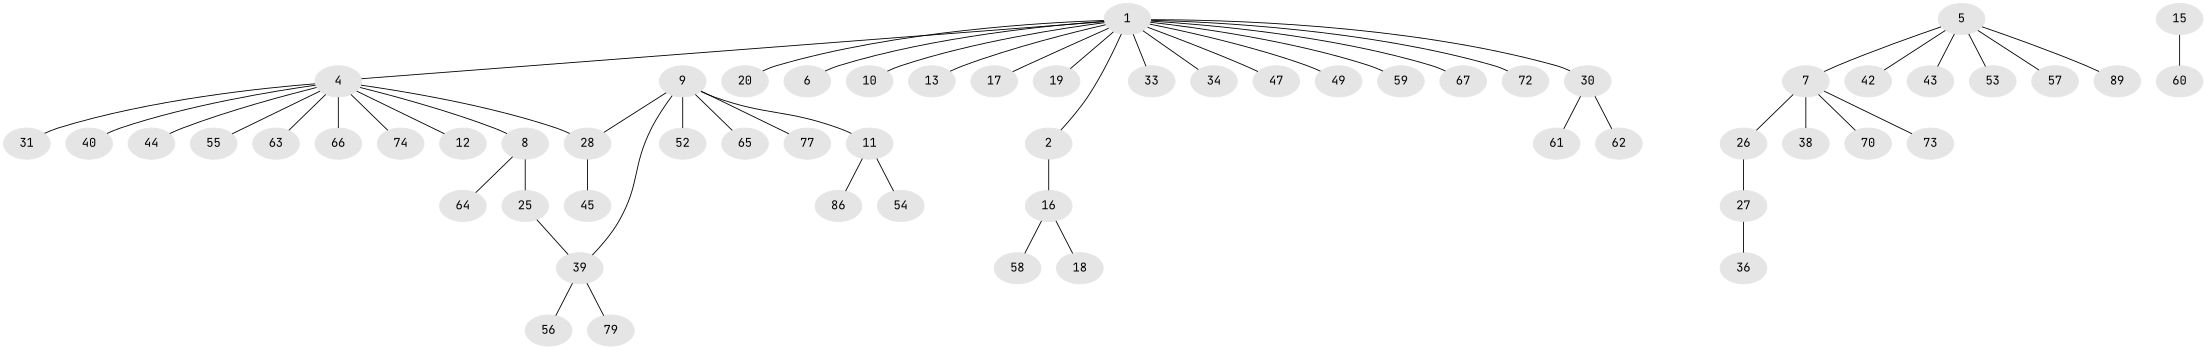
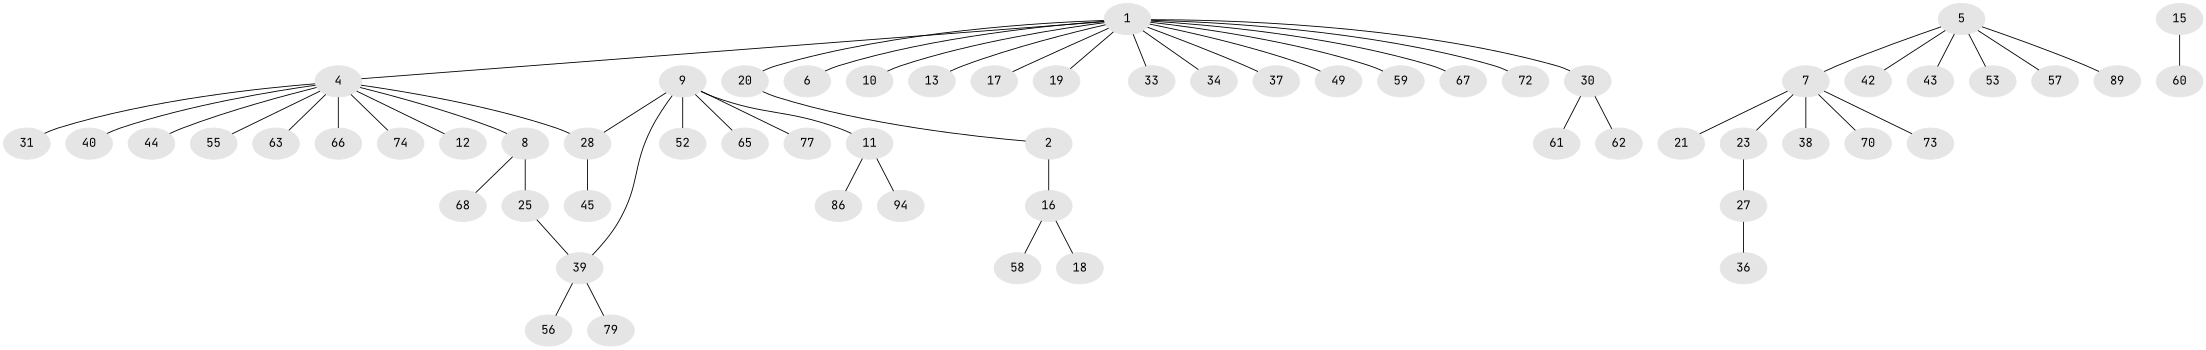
(1276, 81) -> (1276, 81)
(1095, 85) -> (893, 124)
none -> (1681, 144)
(1744, 144) -> (1744, 144)
(463, 206) -> (463, 206)
(901, 206) -> (901, 206)
